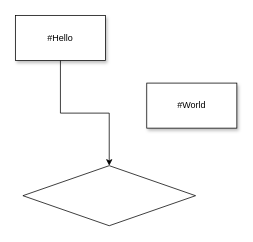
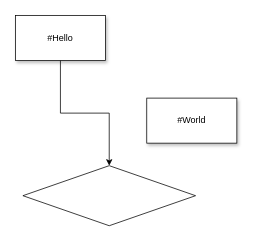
(192, 105) -> (192, 120)
